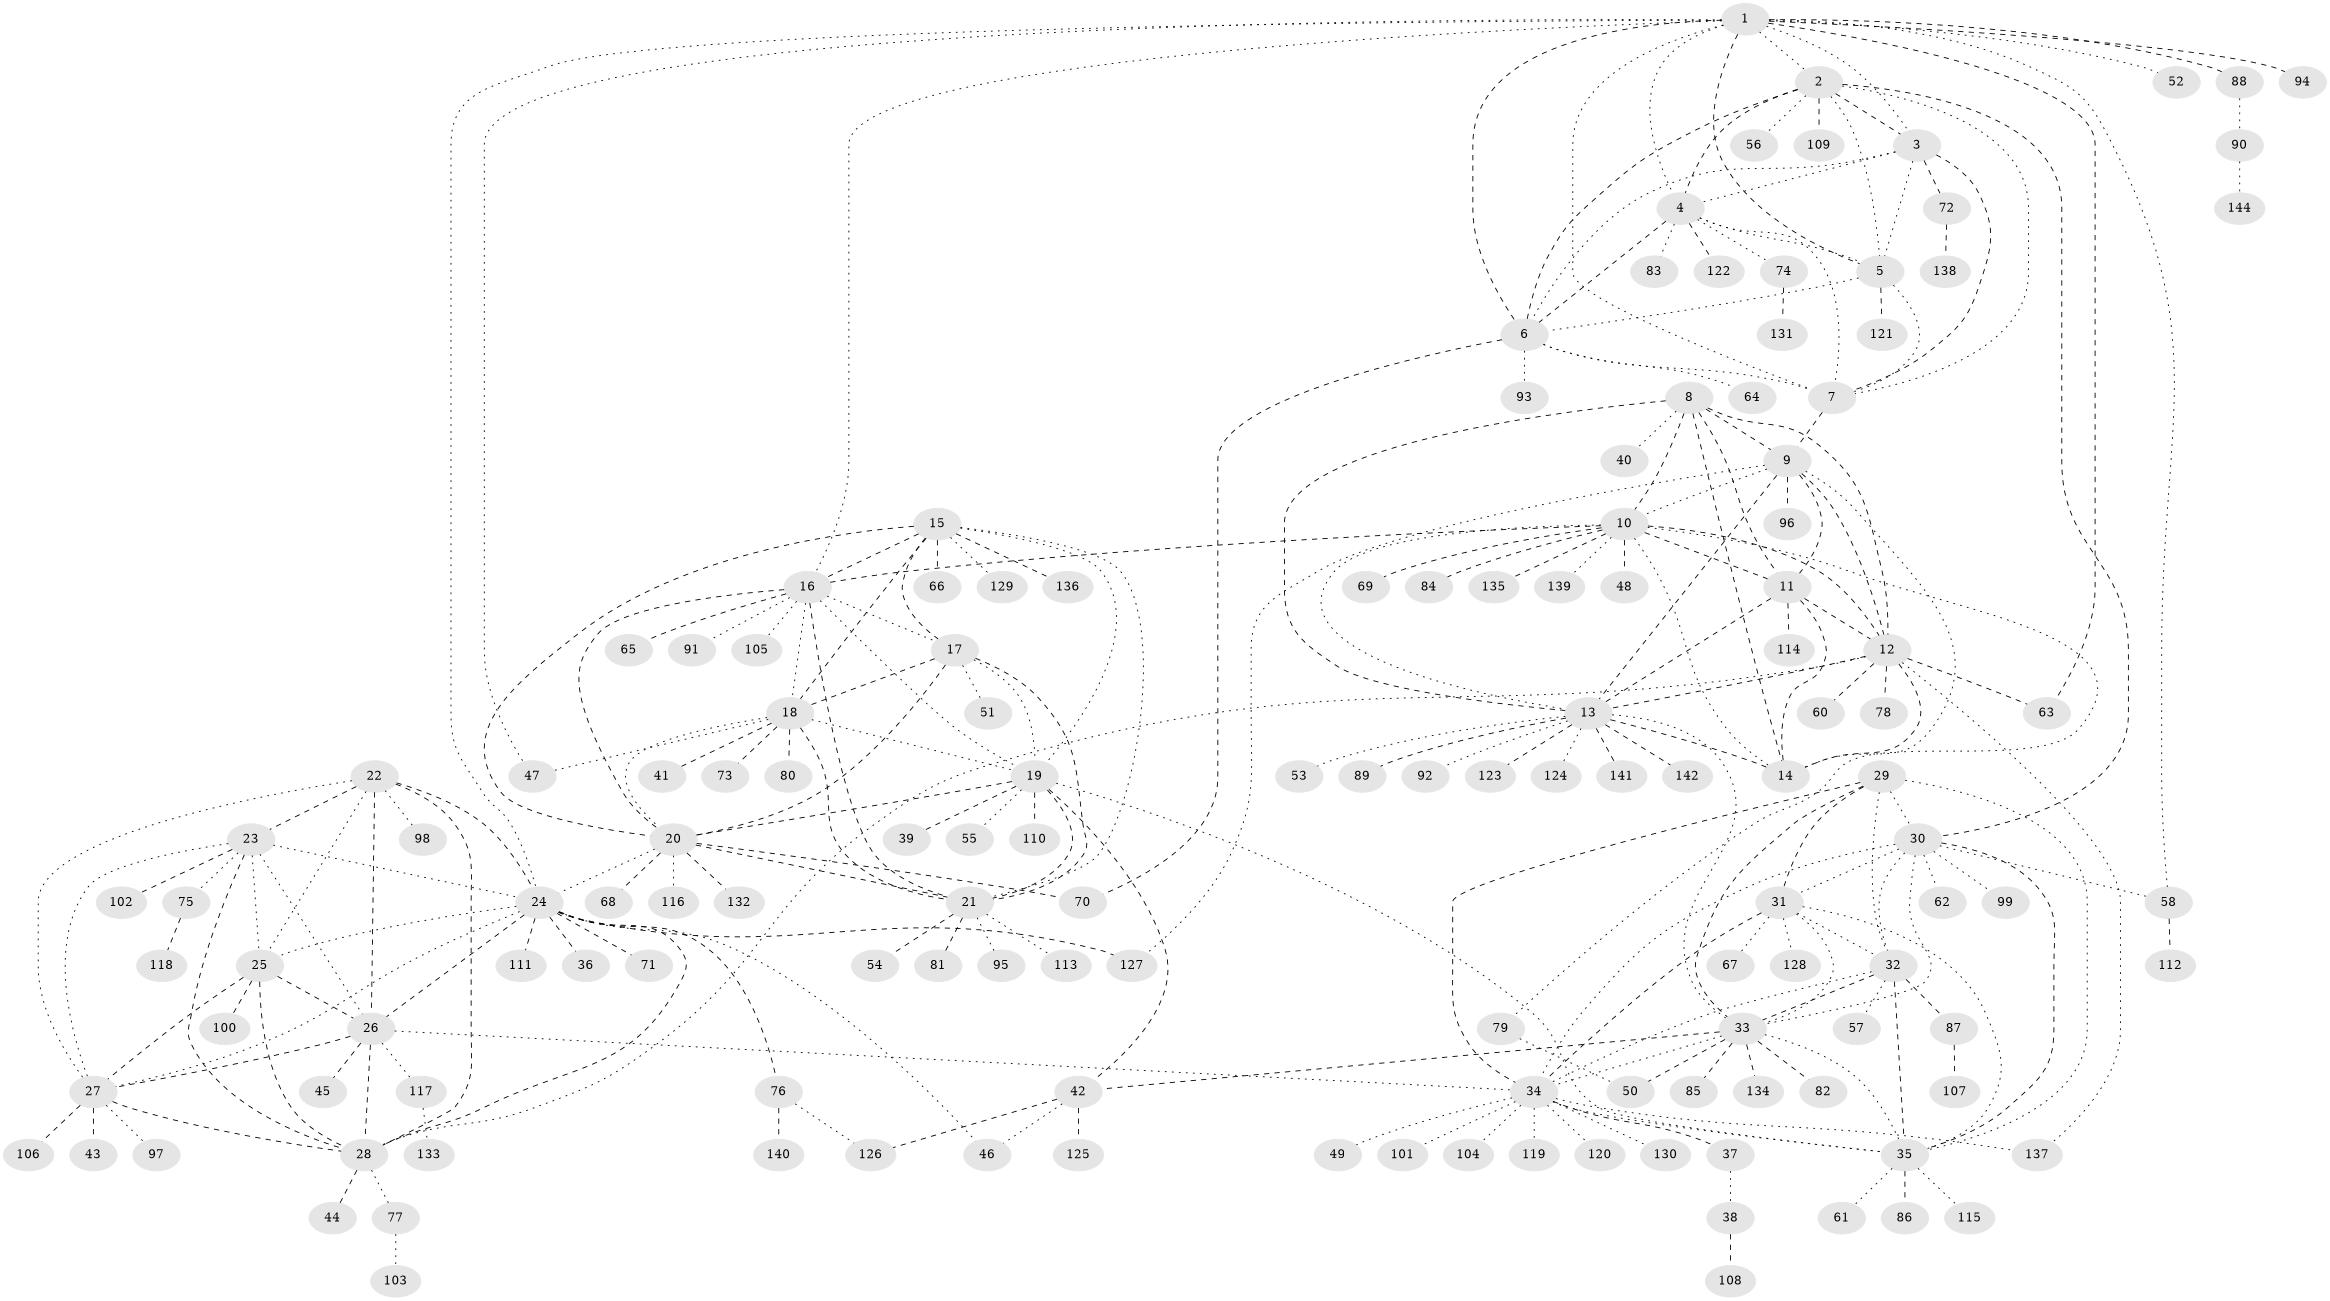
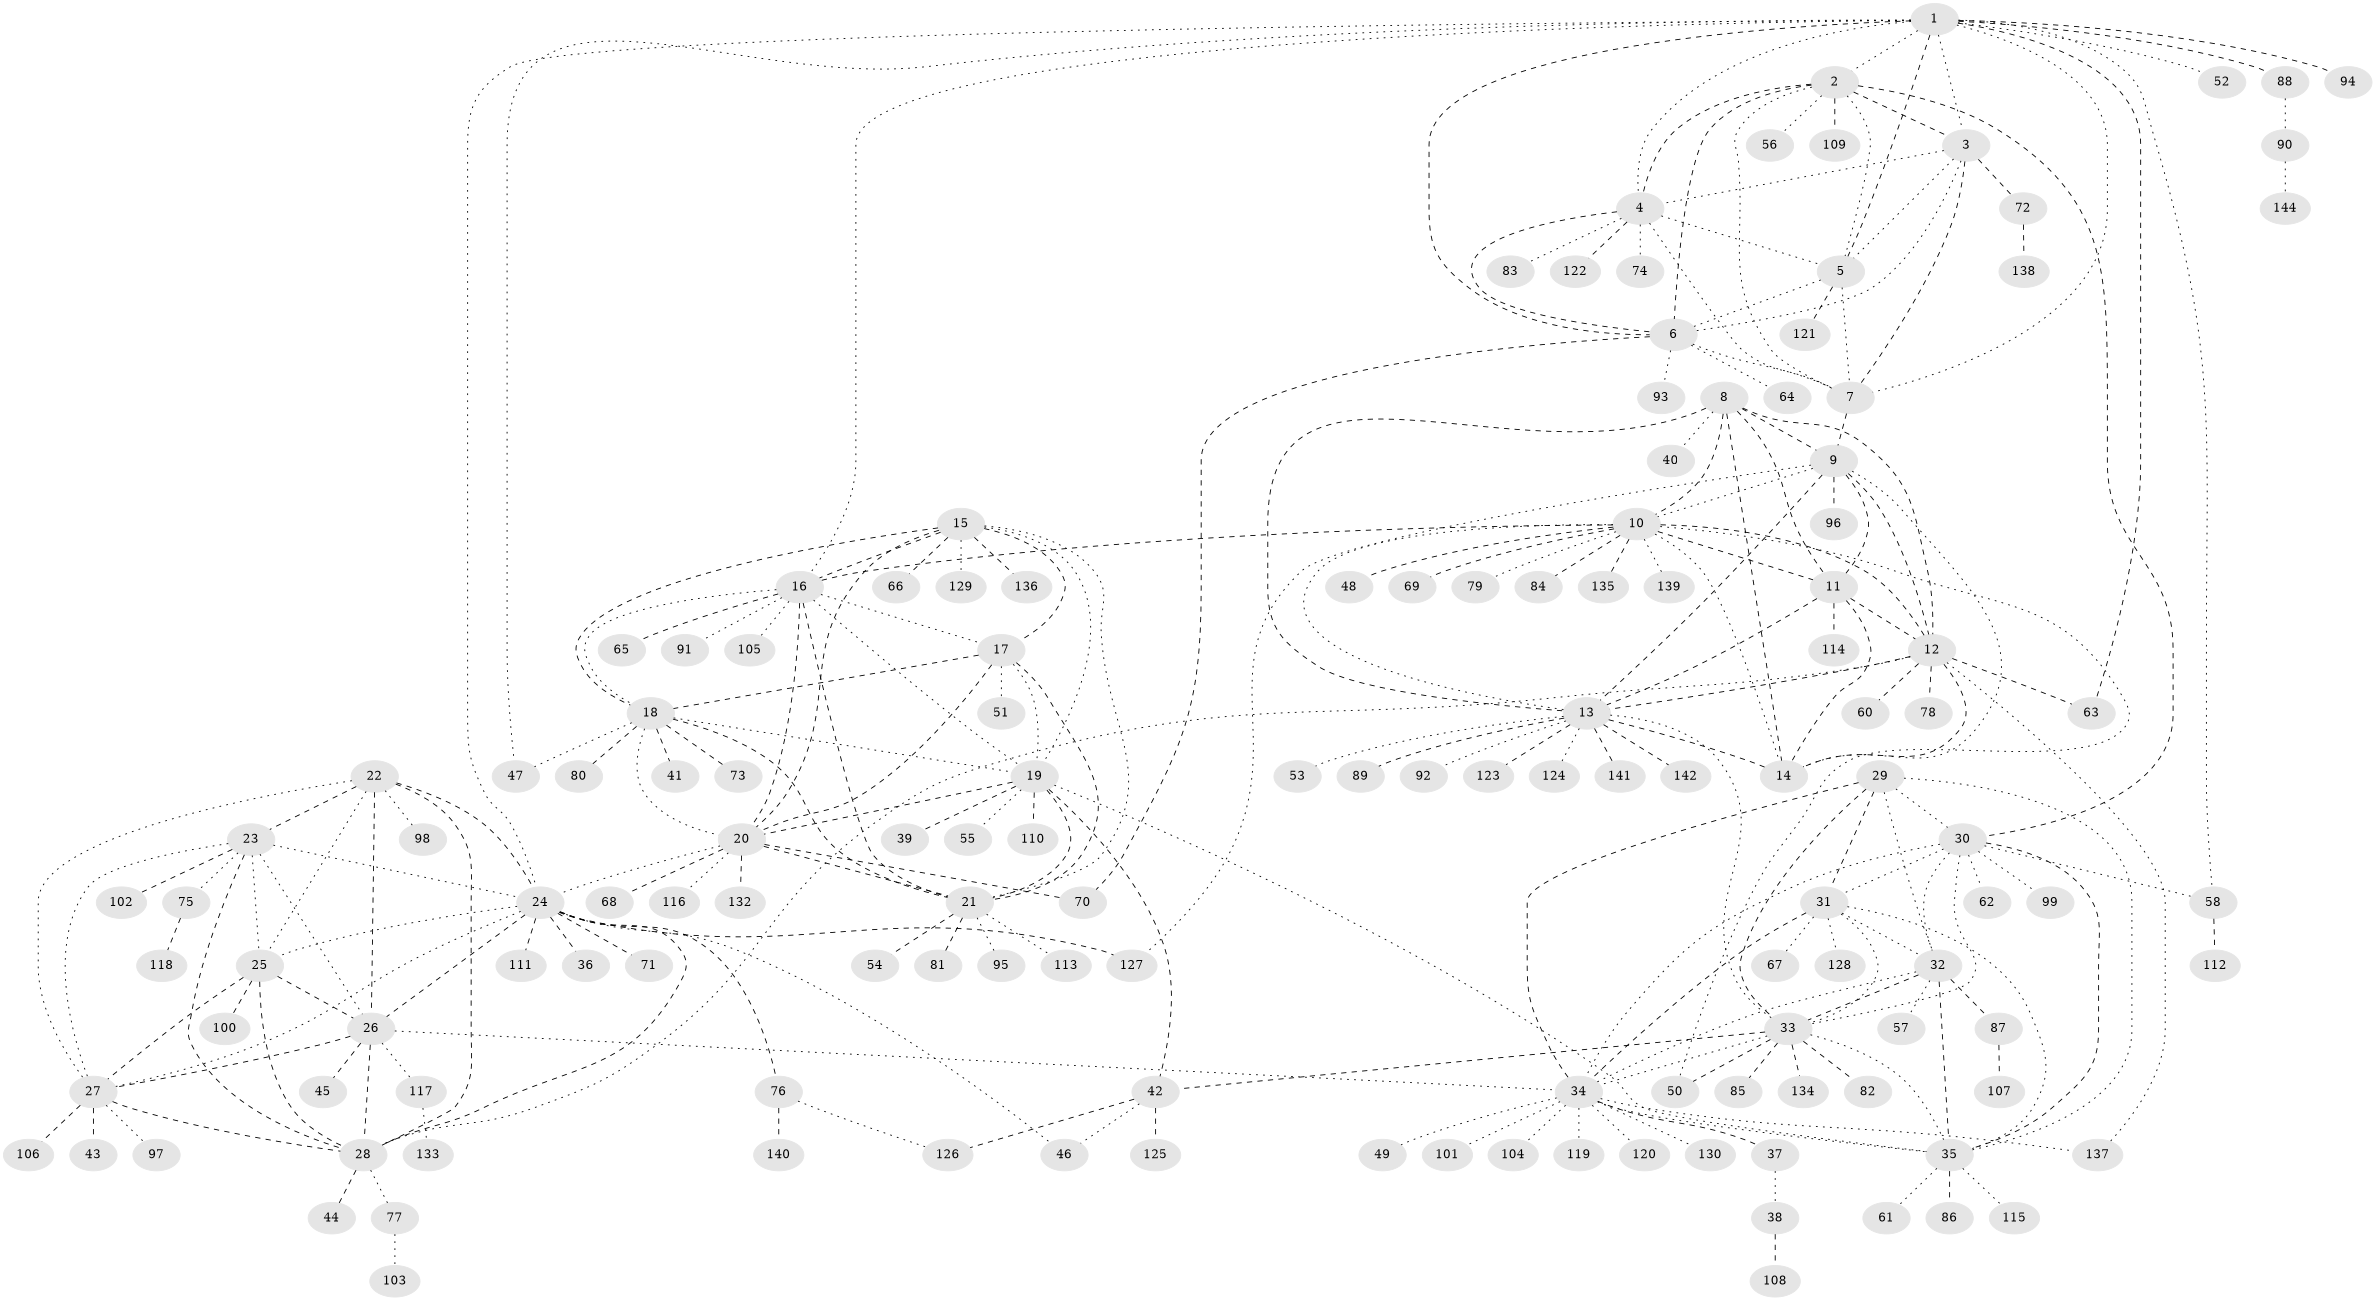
(1782, 335) -> none
(1573, 1064) -> (2078, 748)
